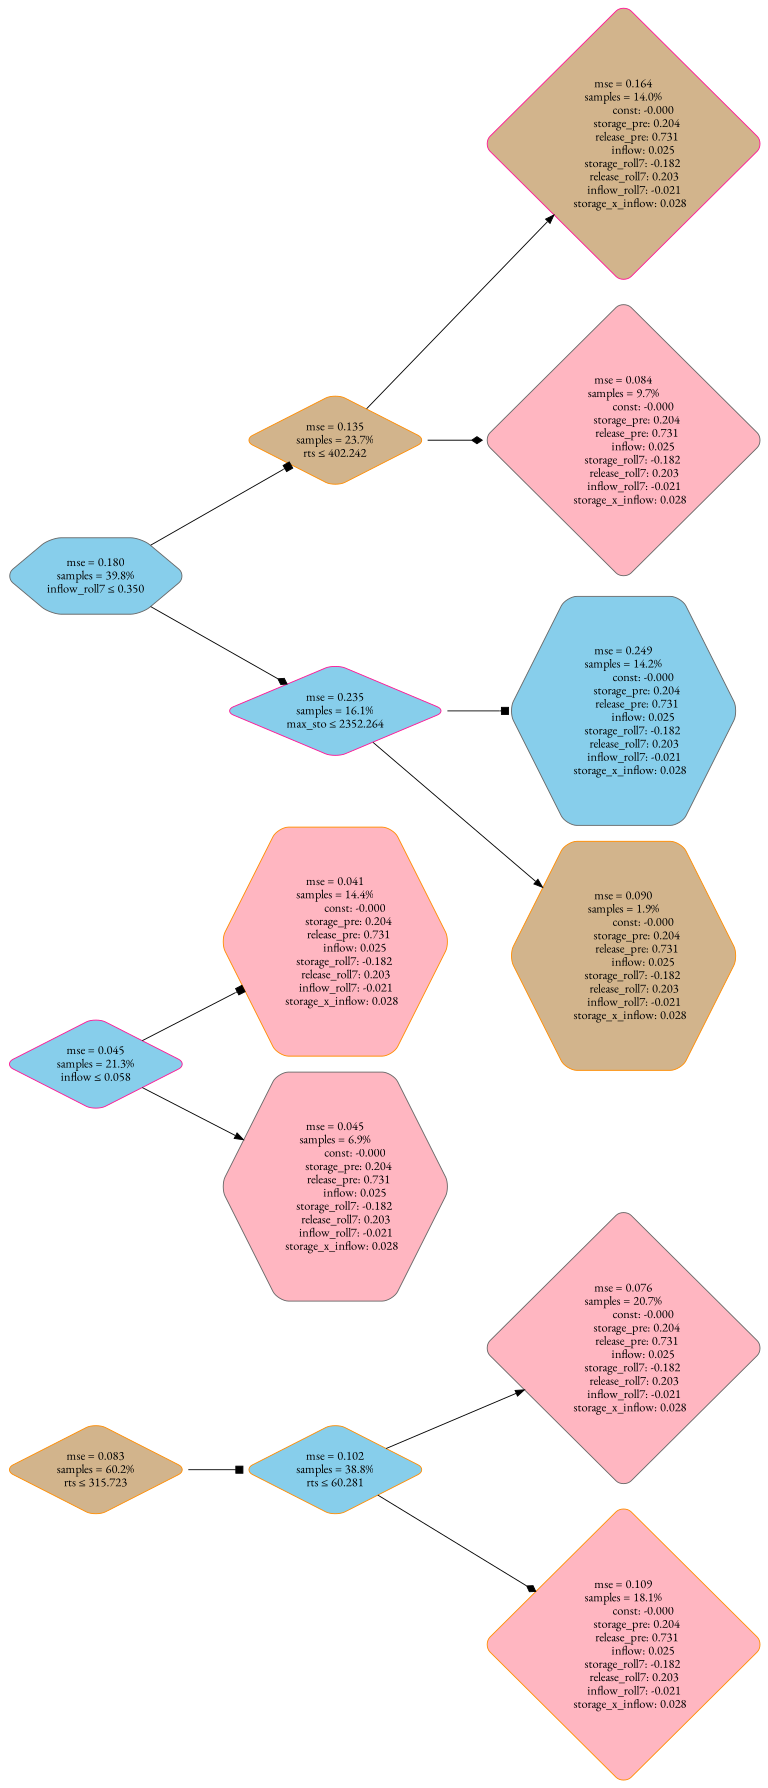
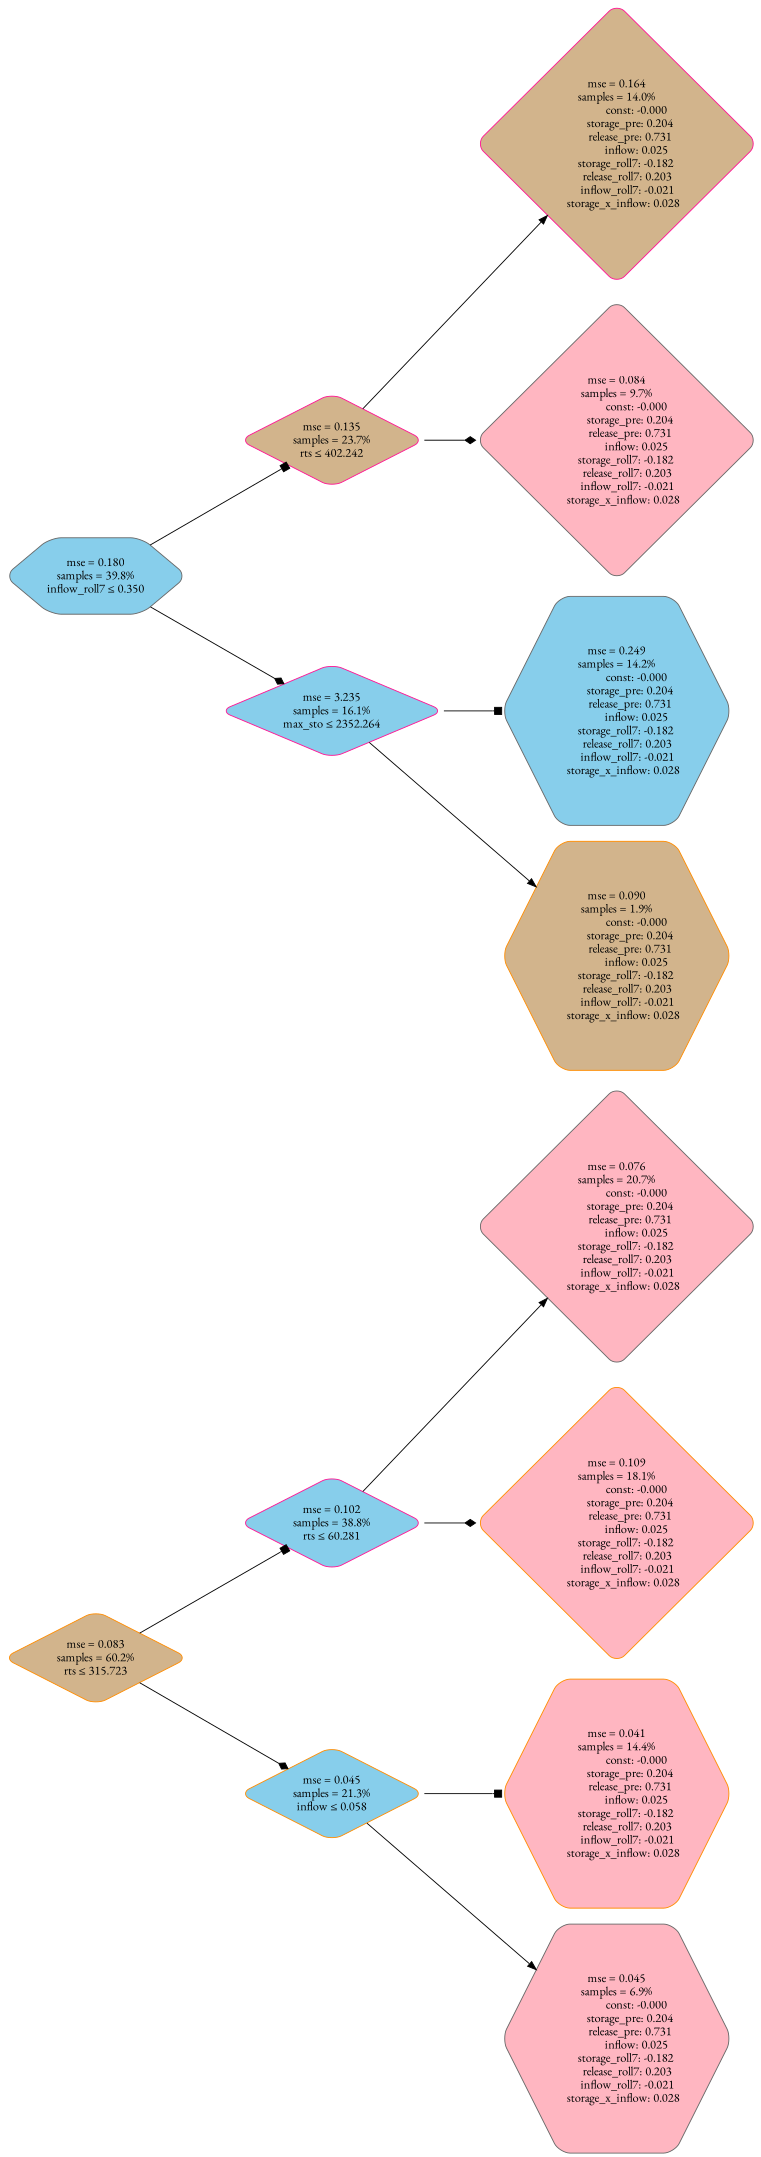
(335, 440) -> (332, 440)
(335, 711) -> (332, 711)
(96, 1064) -> (332, 1794)
(335, 1470) -> (332, 1523)
none -> (209, 1723)
